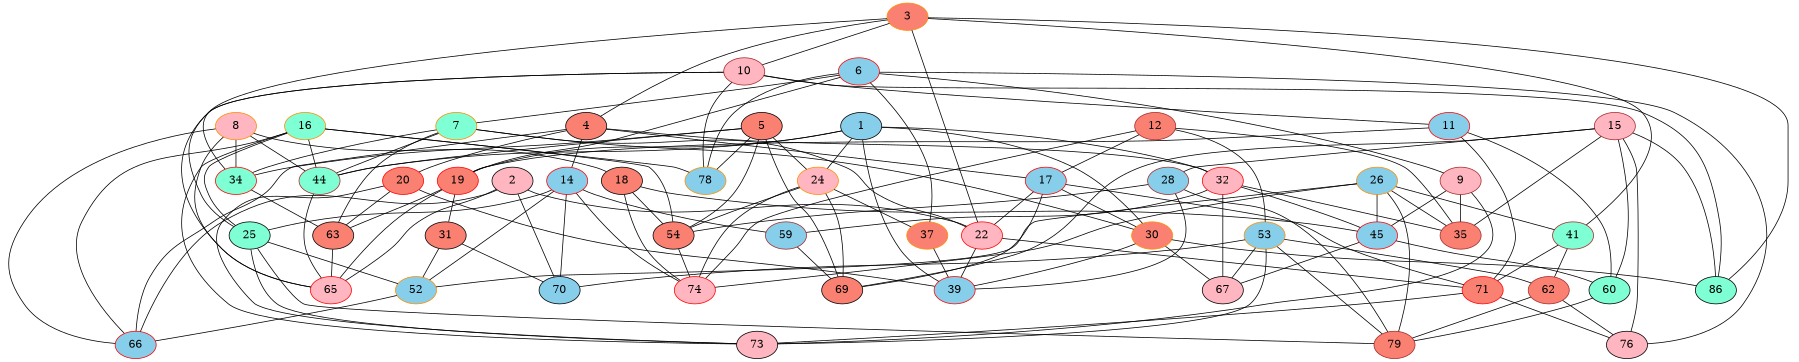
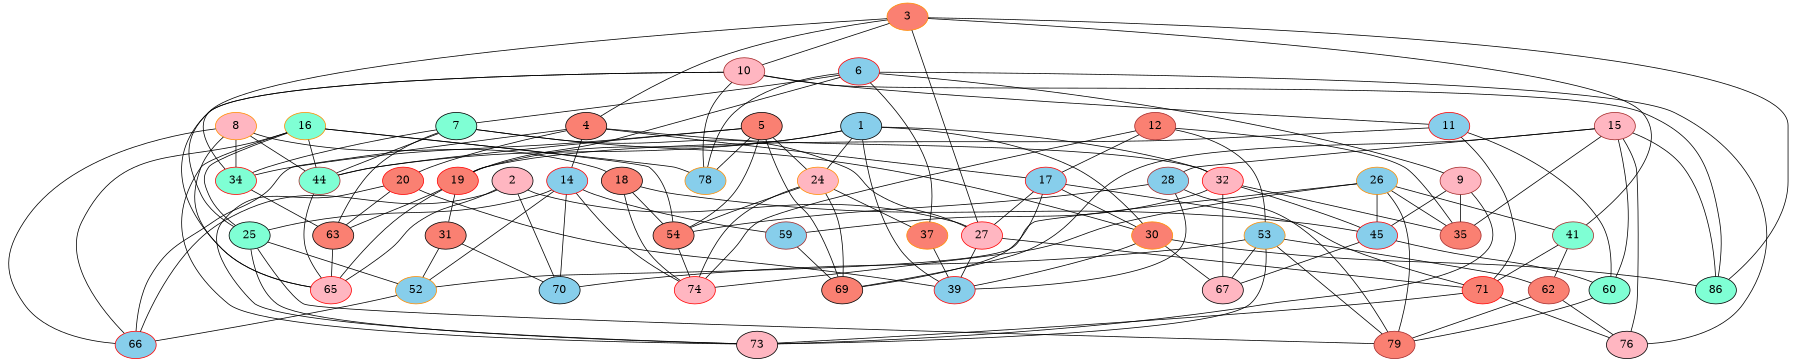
(456, 126) -> (456, 126)
(982, 236) -> (982, 236)
